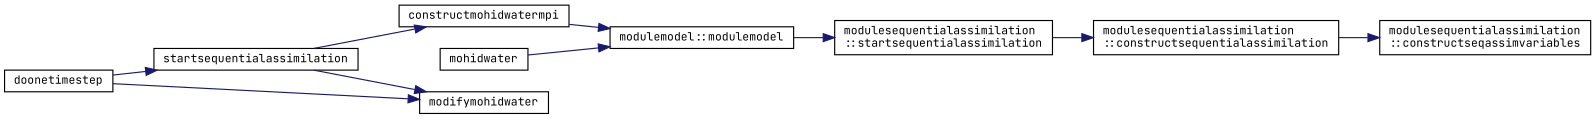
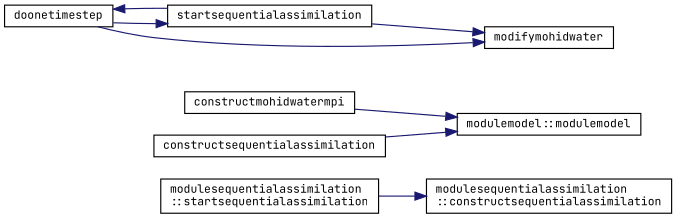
(808, 38) -> none
(1485, 38) -> none
(364, 39) -> (146, 8)
(484, 59) -> (270, 146)
